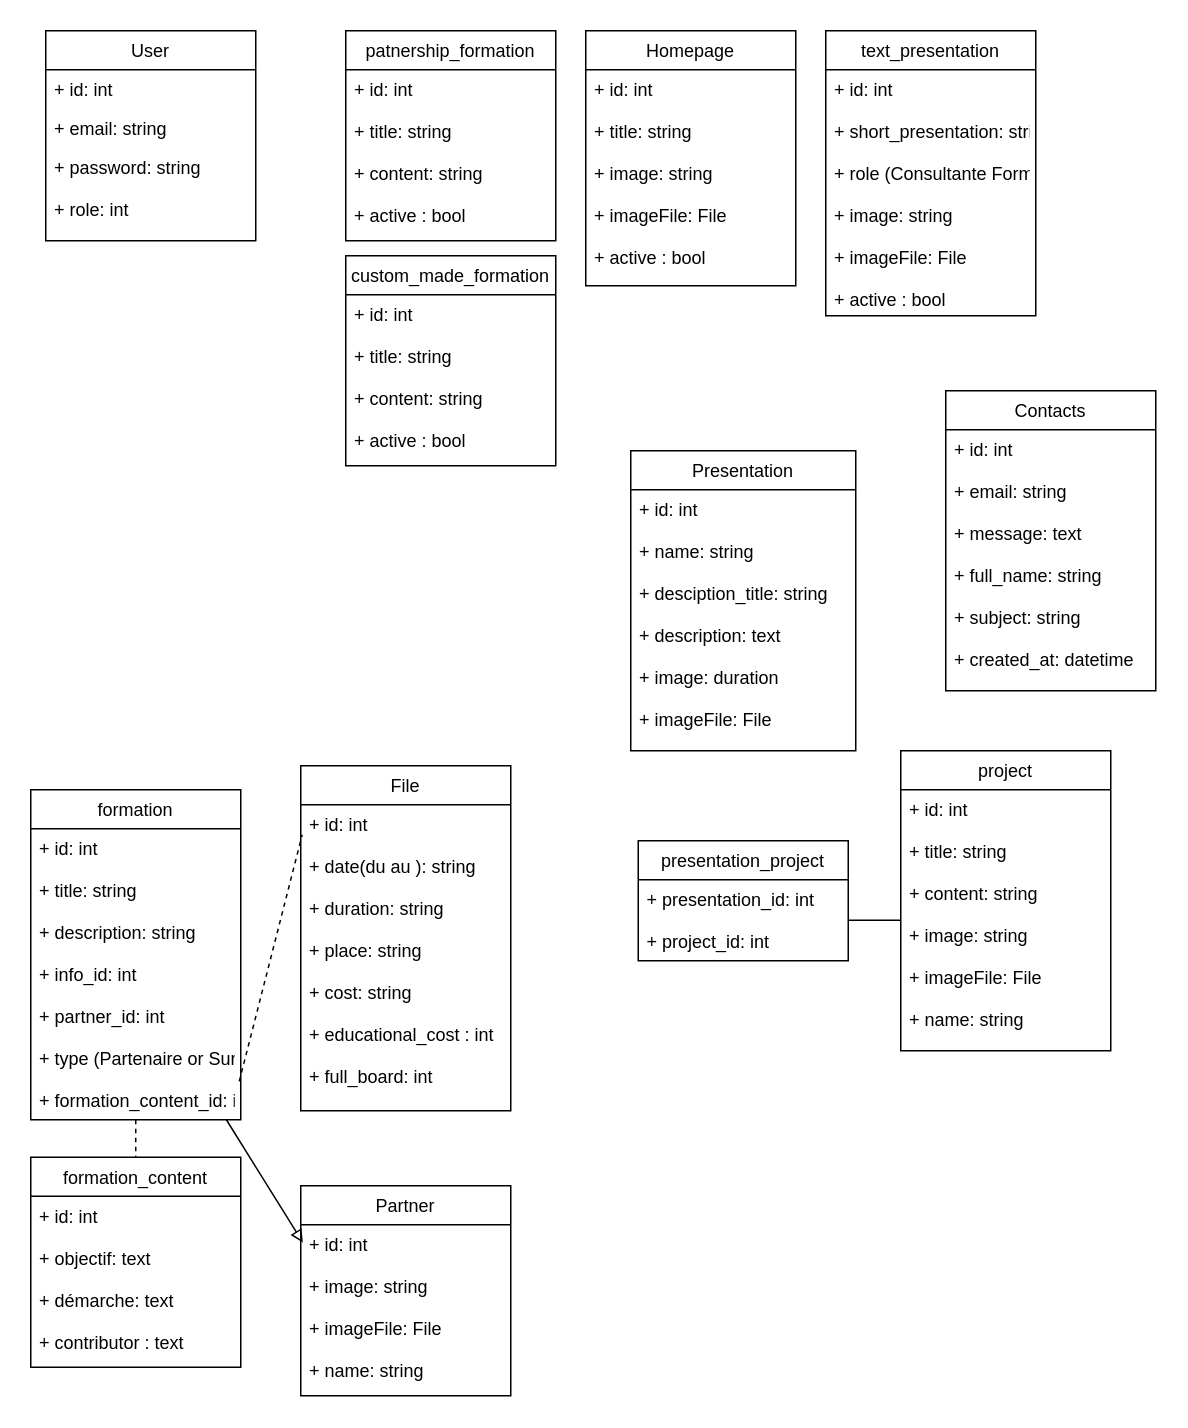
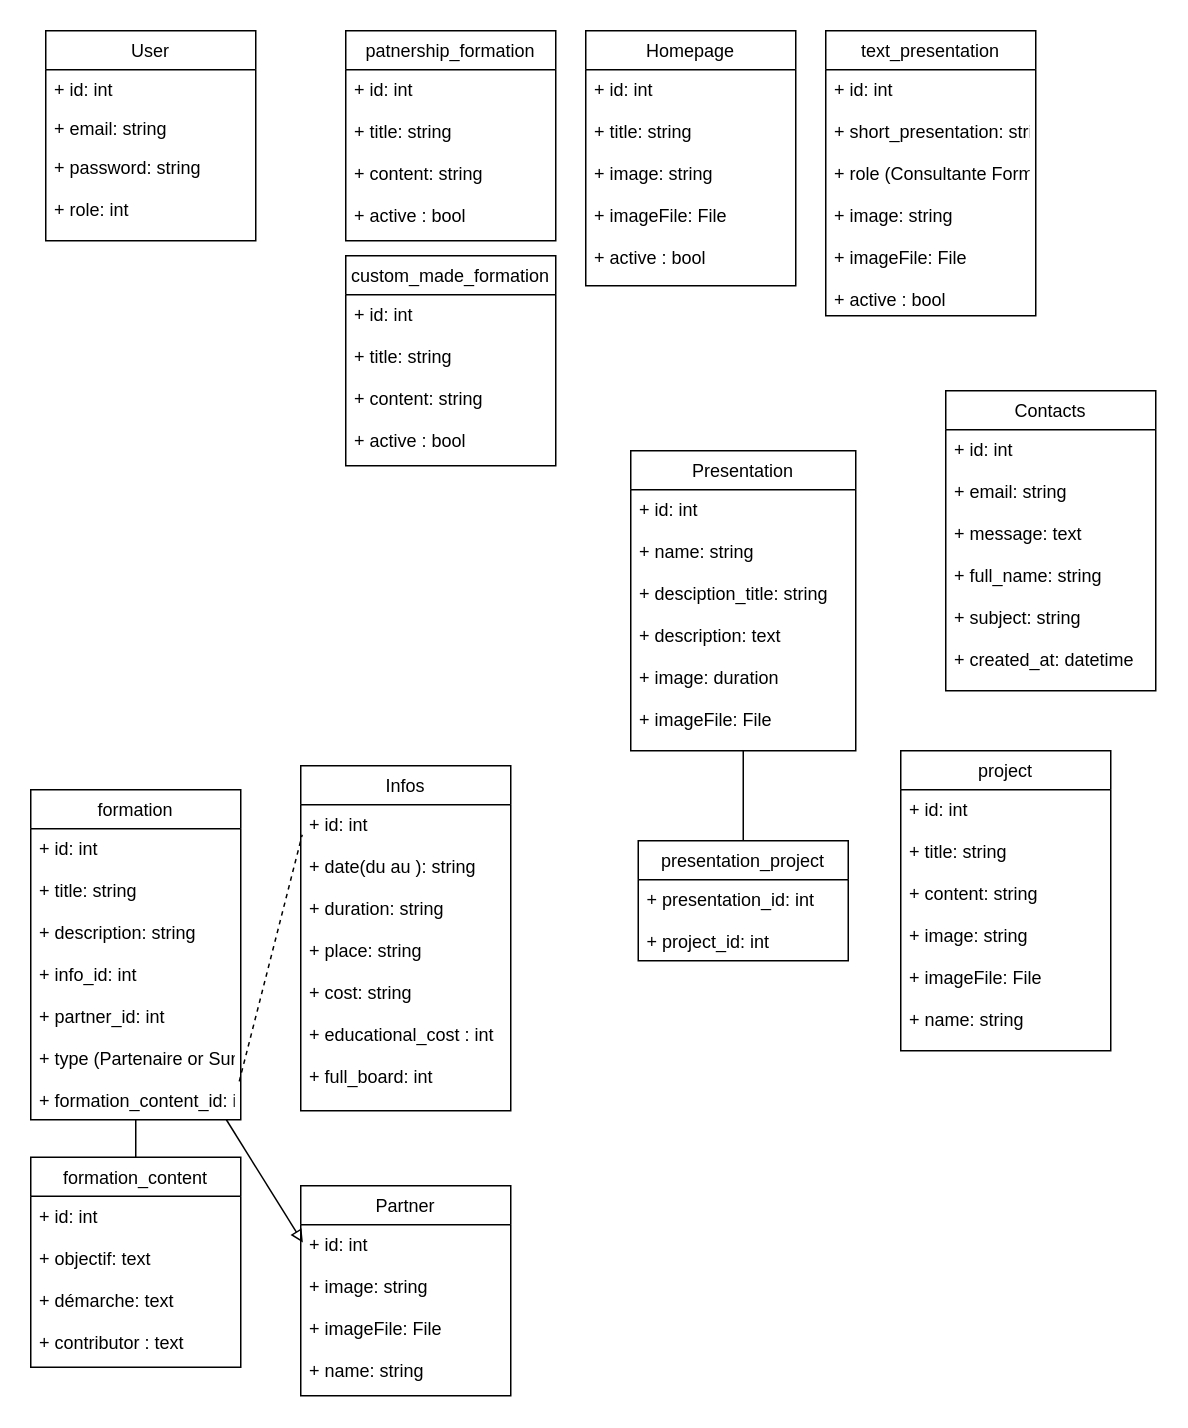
(405, 786) -> (405, 786)
none -> (743, 795)
(875, 920) -> none
(136, 1138) -> (136, 1138)
